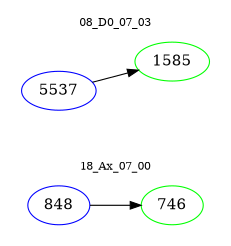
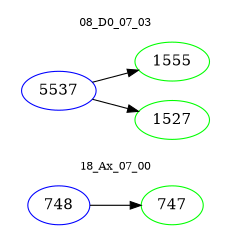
(172, 62) -> (172, 62)
none -> (172, 120)
(59, 205) -> (59, 205)
(172, 205) -> (172, 205)
